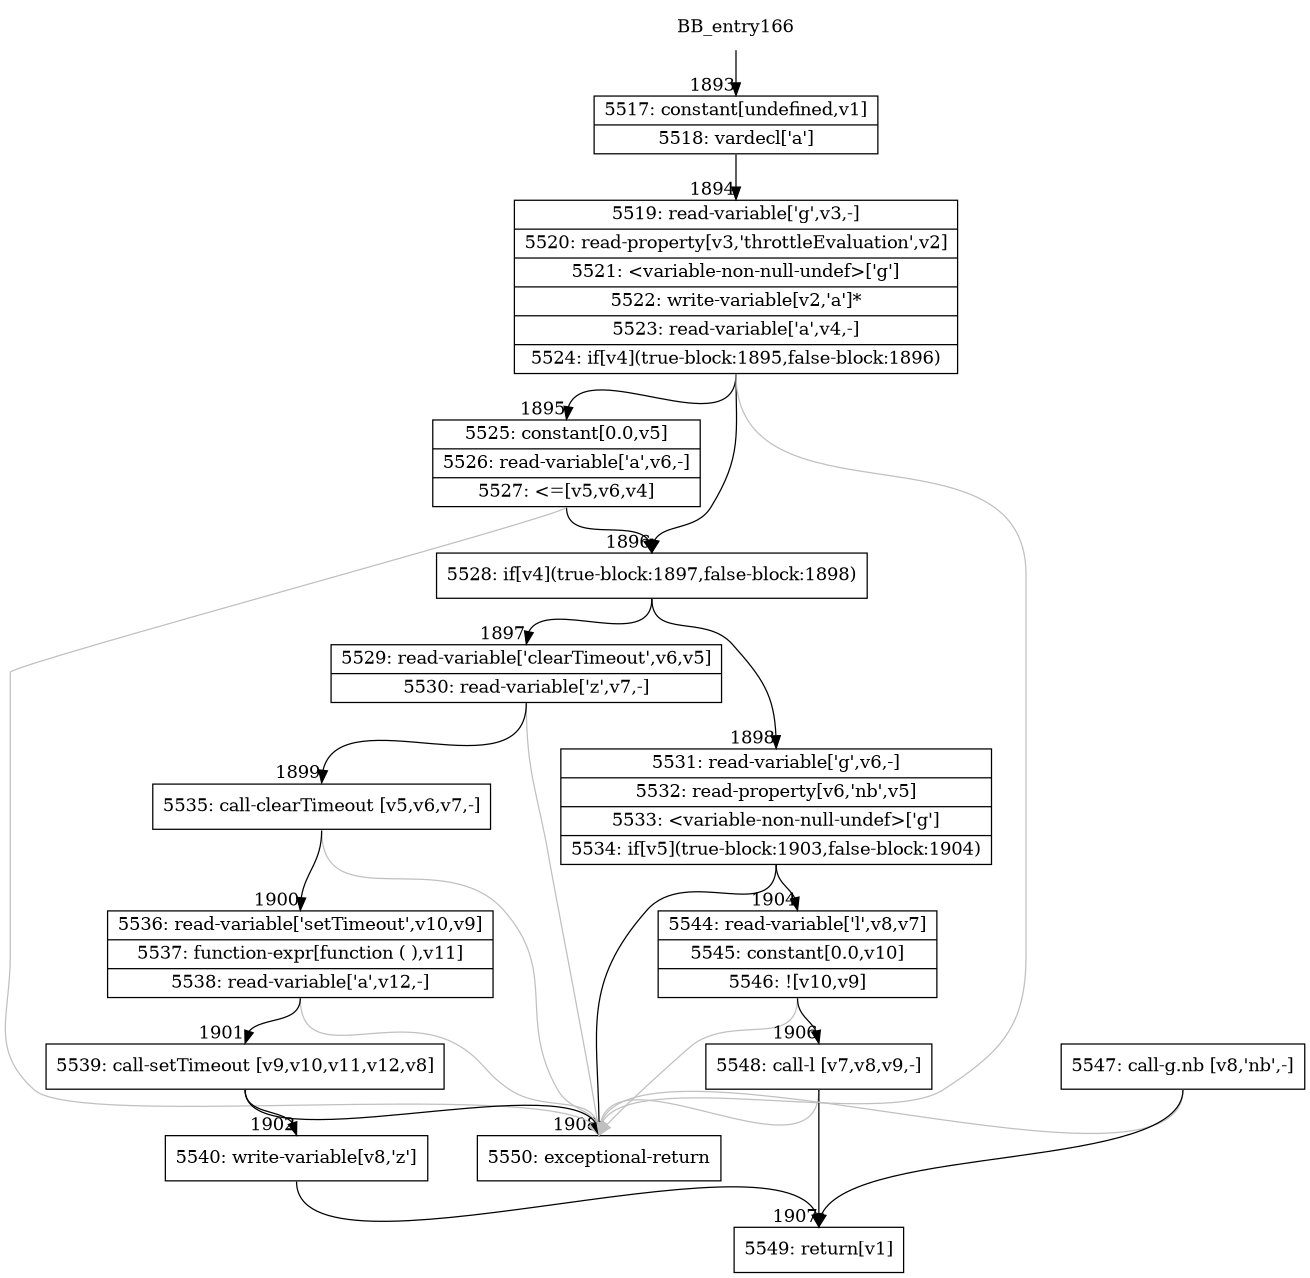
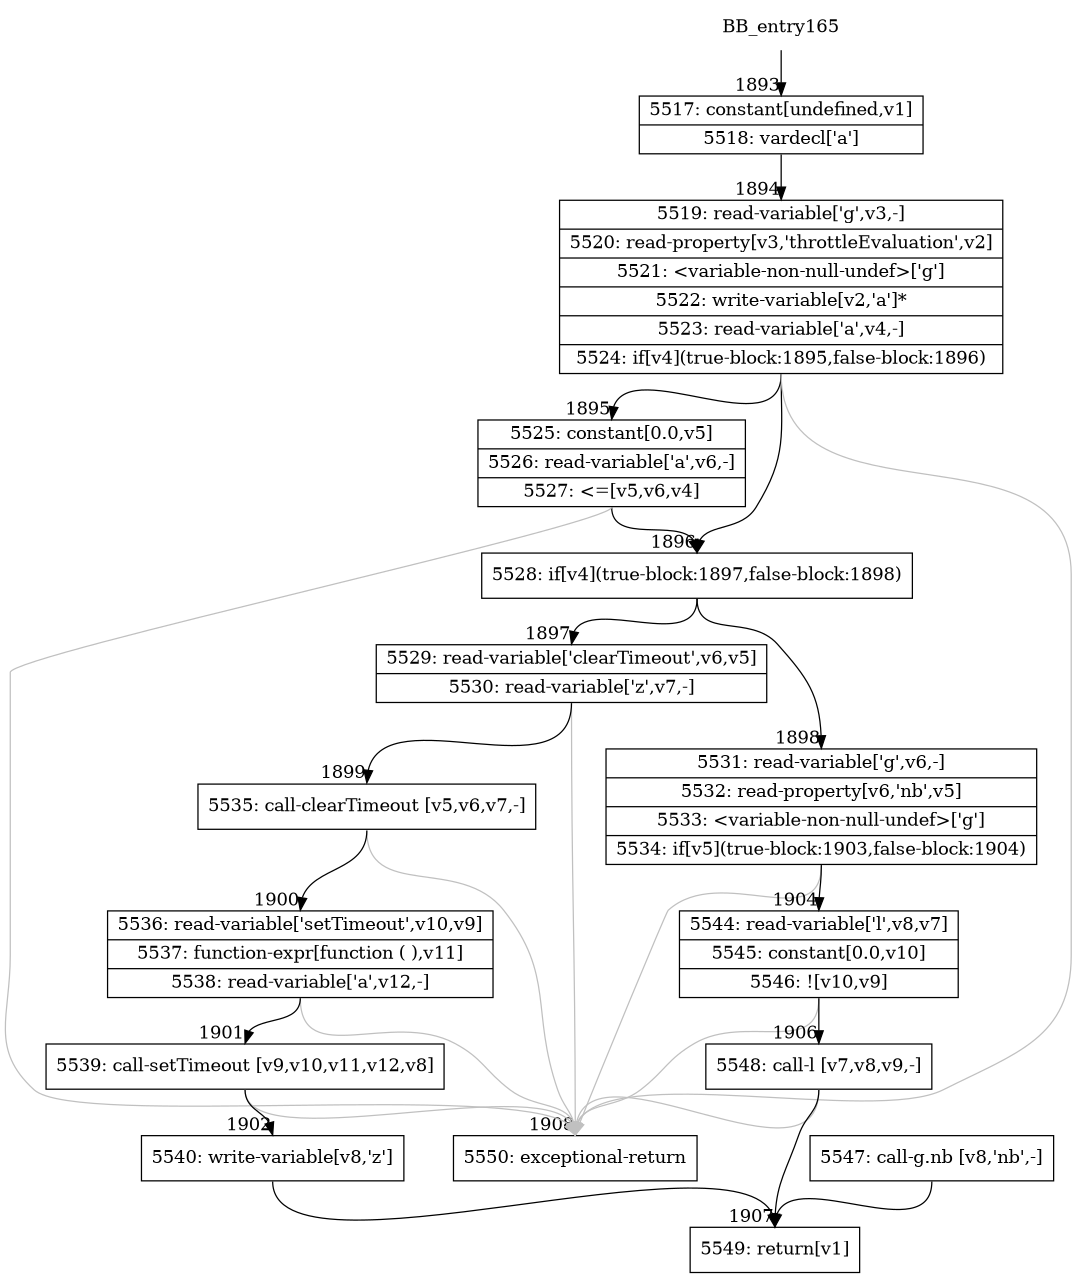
(736, 28) -> (781, 28)
(625, 939) -> (657, 934)
(416, 1113) -> (404, 1113)
(897, 1113) -> none
